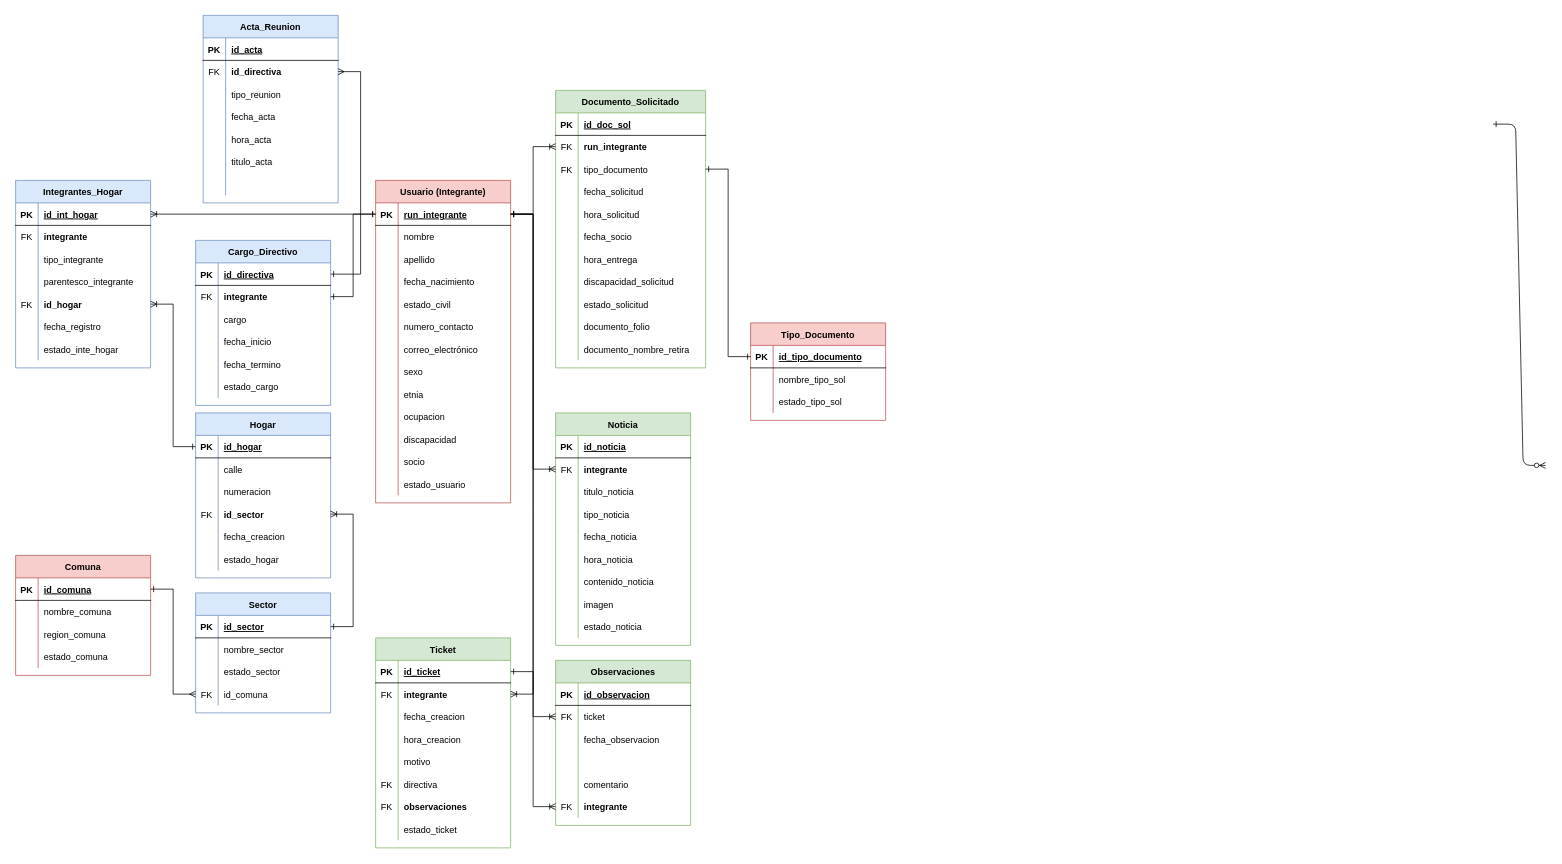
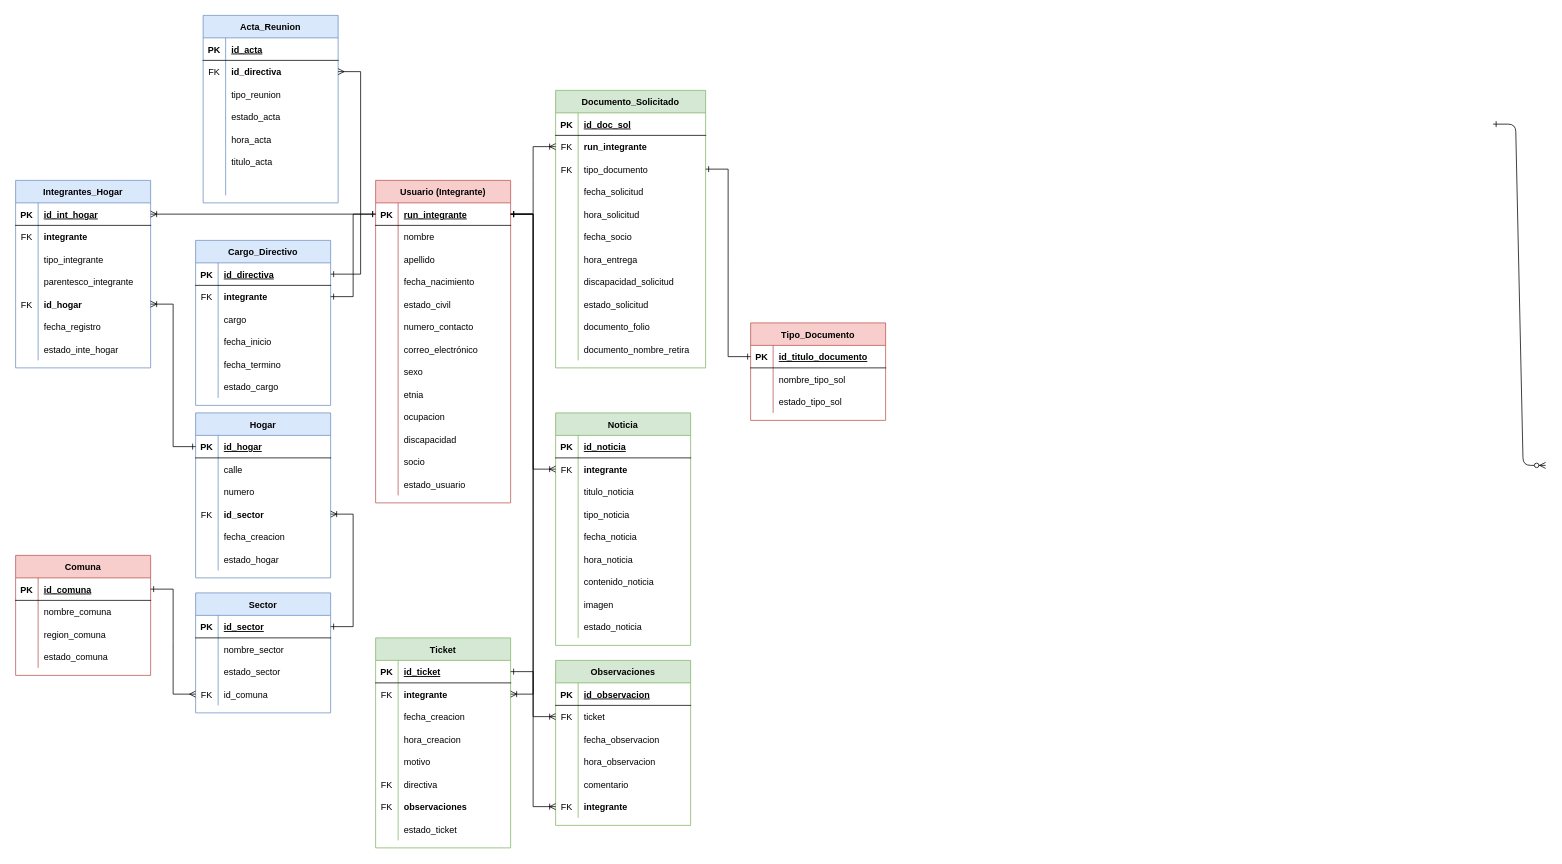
(256, 117) -> (259, 117)
(819, 357) -> (823, 357)
(248, 492) -> (239, 492)
none -> (634, 762)
